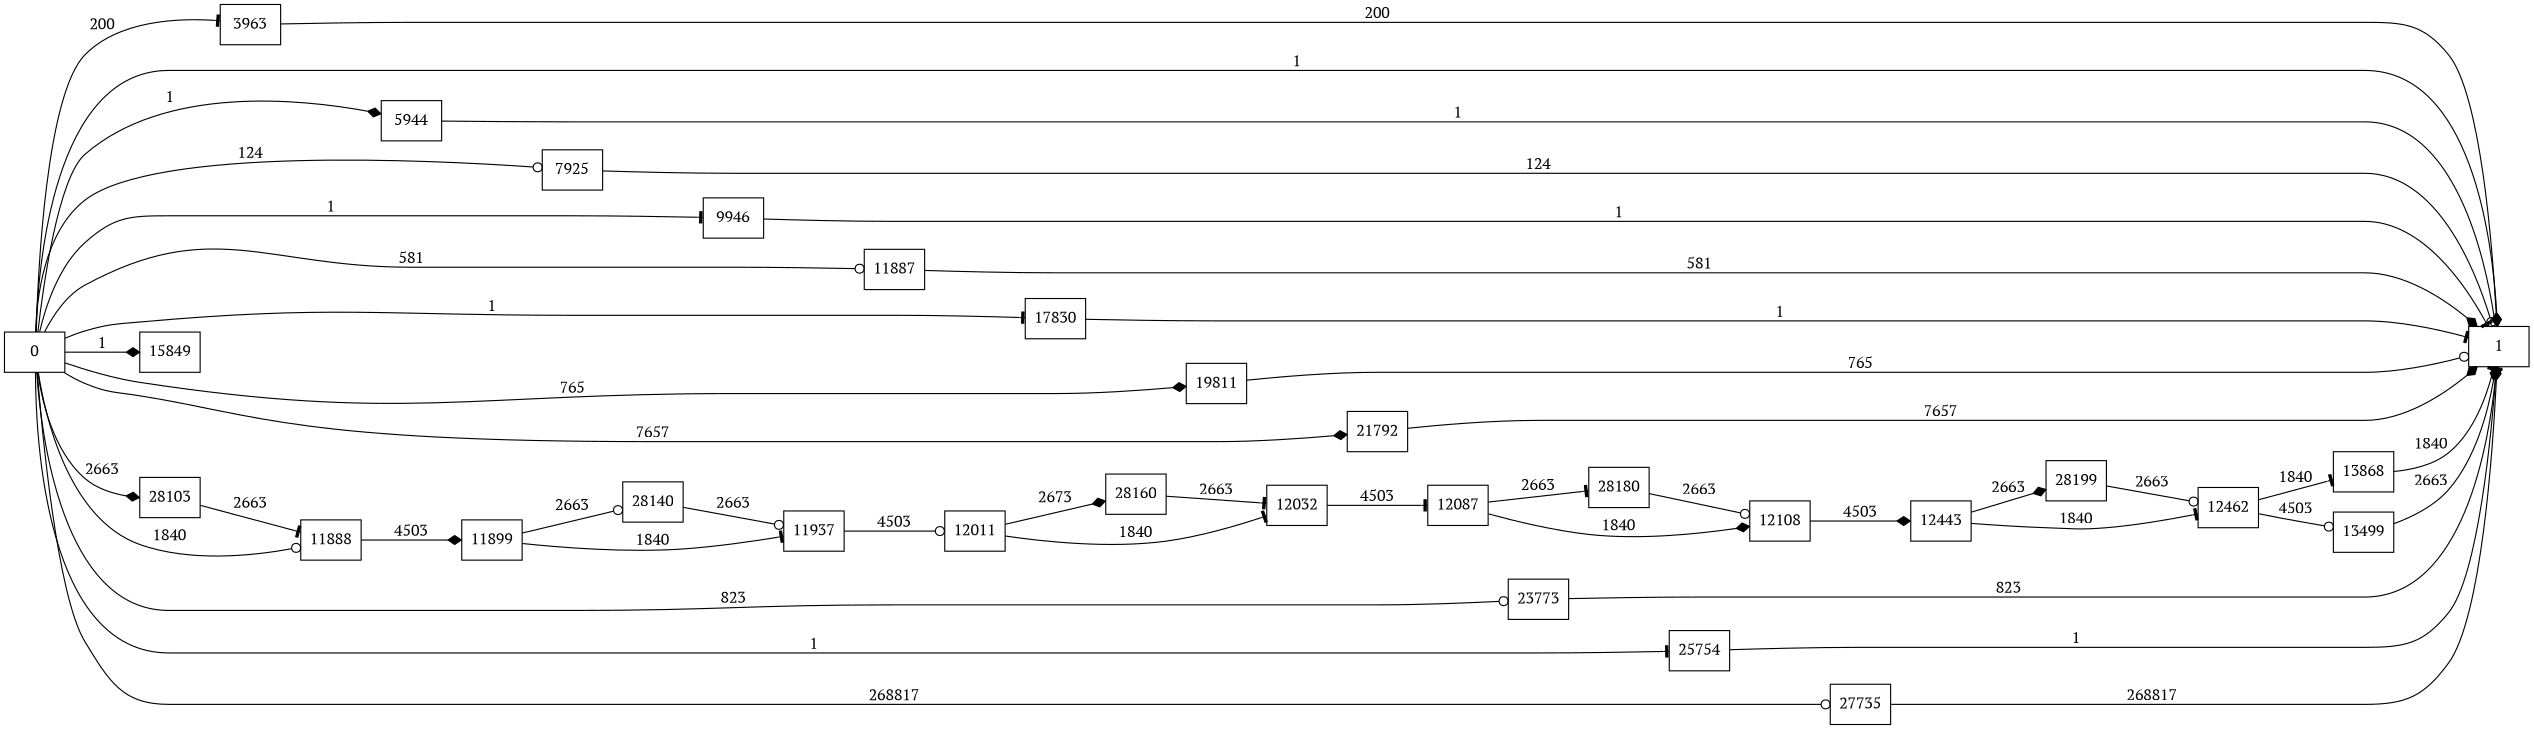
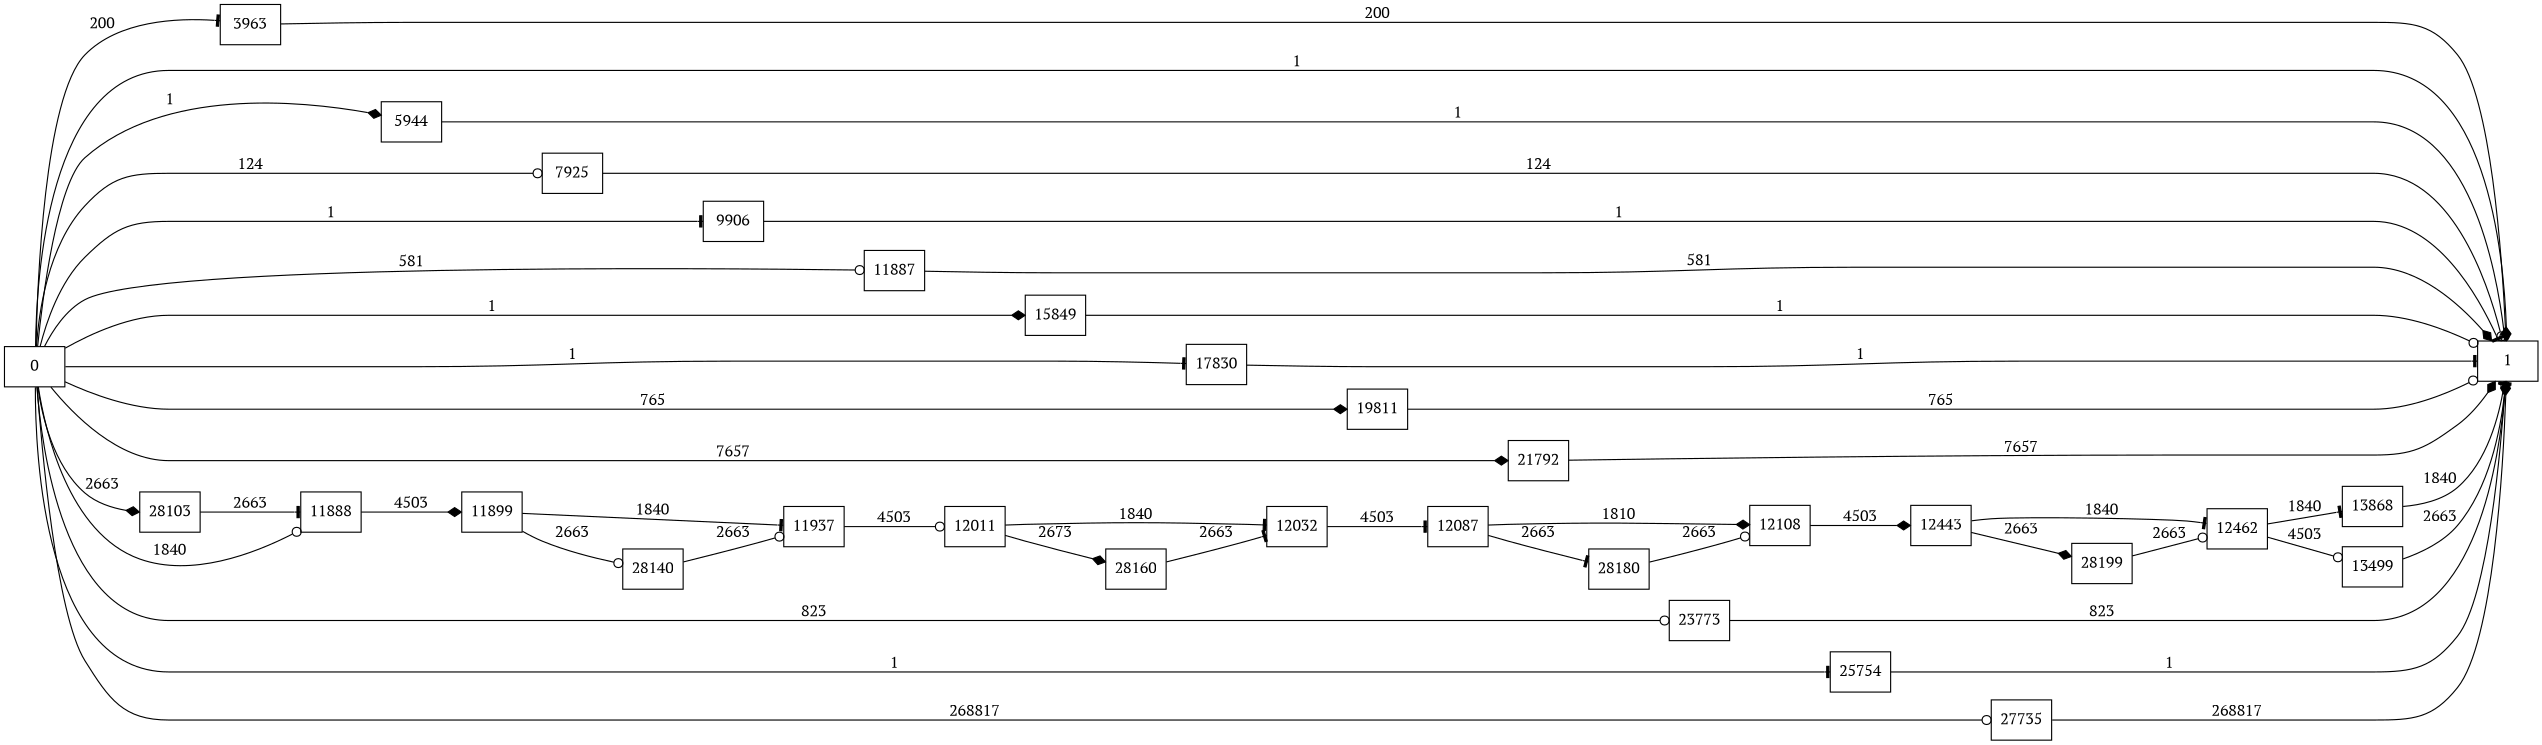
(733, 218) -> (733, 221)
none -> (1780, 315)
(1619, 526) -> (1619, 515)
